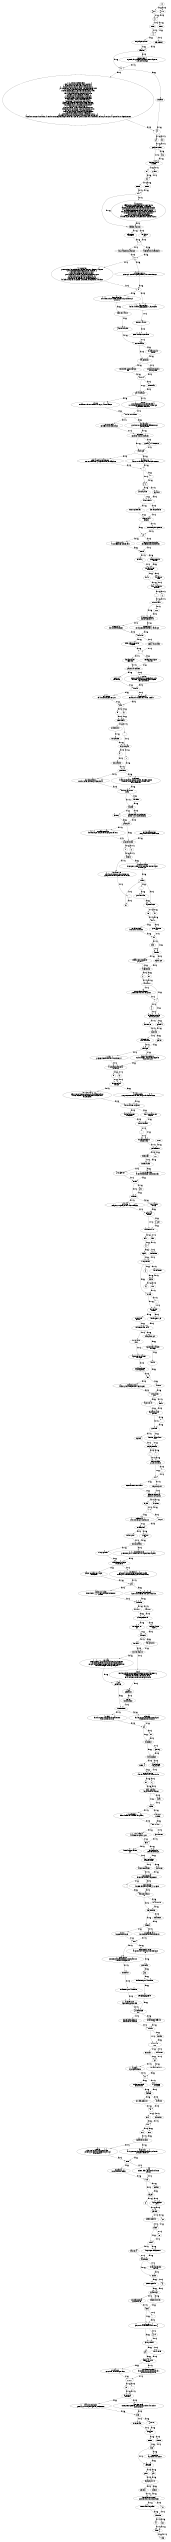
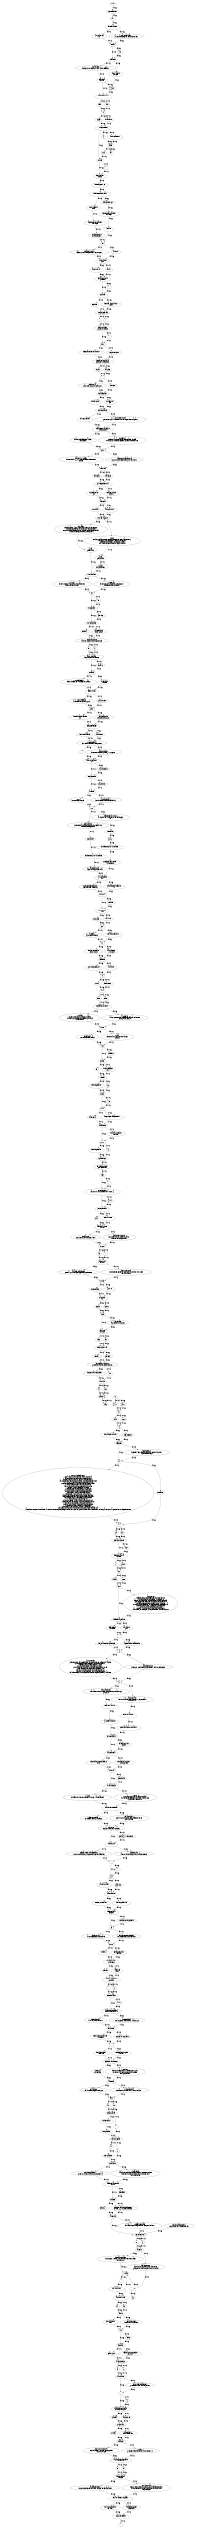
(144, 1140) -> none
(146, 1156) -> none
(152, 1209) -> (114, 81)
(139, 1319) -> none
(156, 2301) -> none
